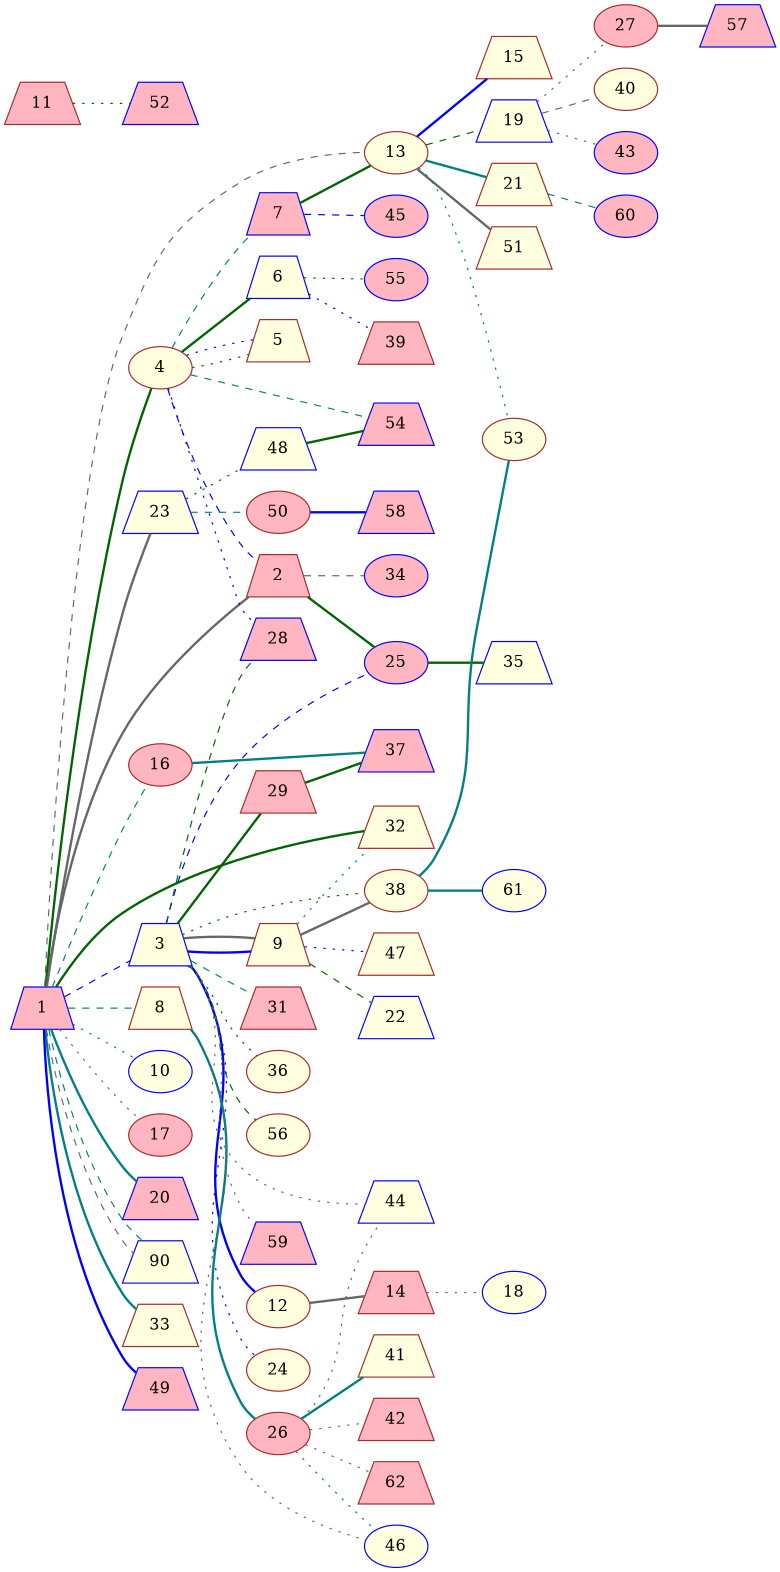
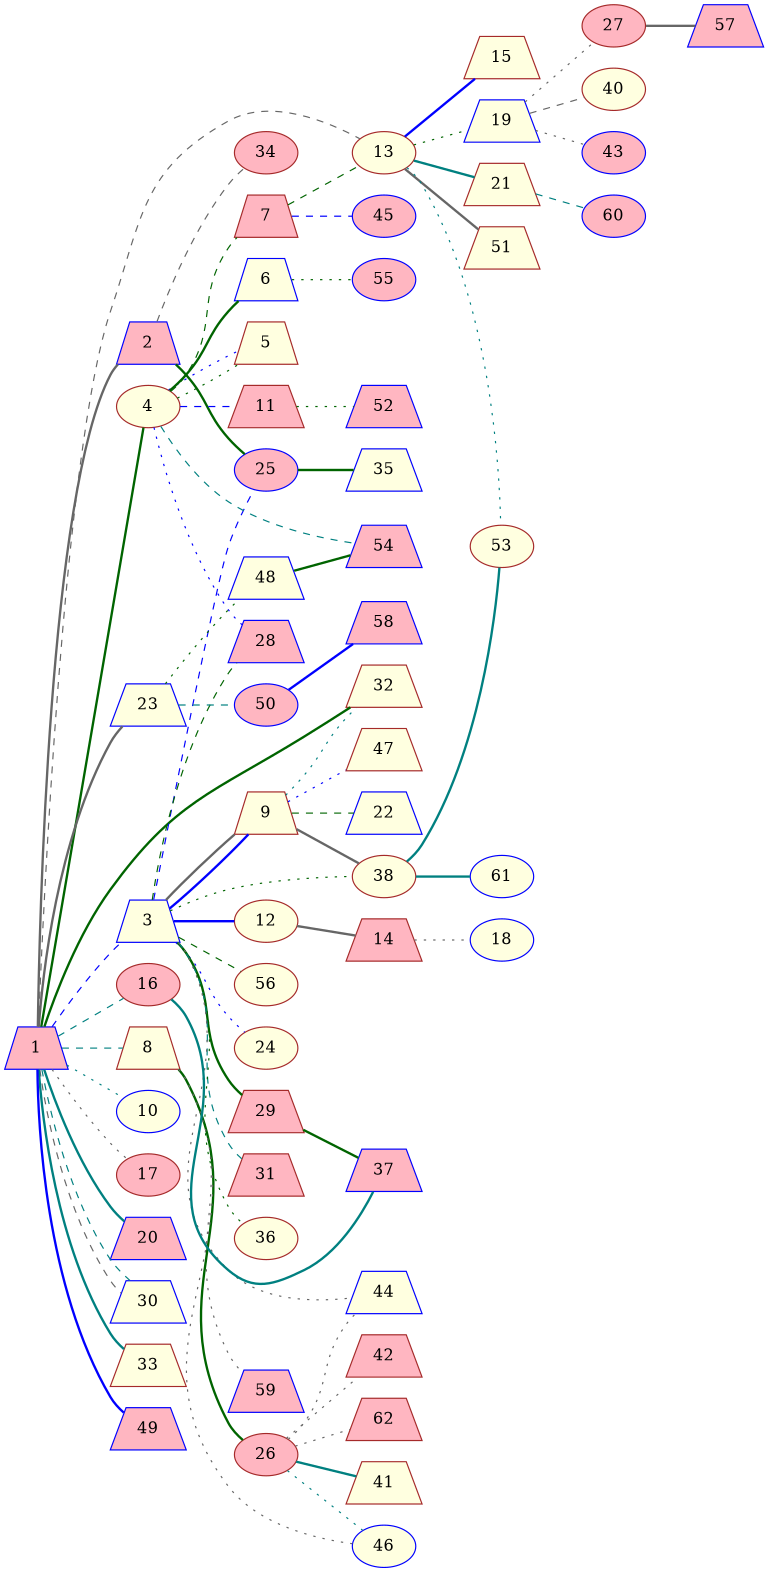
(453, 137) -> (441, 137)
(335, 184) -> (323, 185)
(278, 214) -> (266, 216)
(208, 289) -> (207, 316)
(396, 343) -> none
(212, 498) -> (216, 407)
(278, 512) -> (266, 705)
(278, 576) -> (148, 343)
(396, 576) -> (266, 153)
(221, 1096) -> (209, 1293)
(160, 1262) -> (148, 1302)
(213, 1297) -> (202, 1304)
